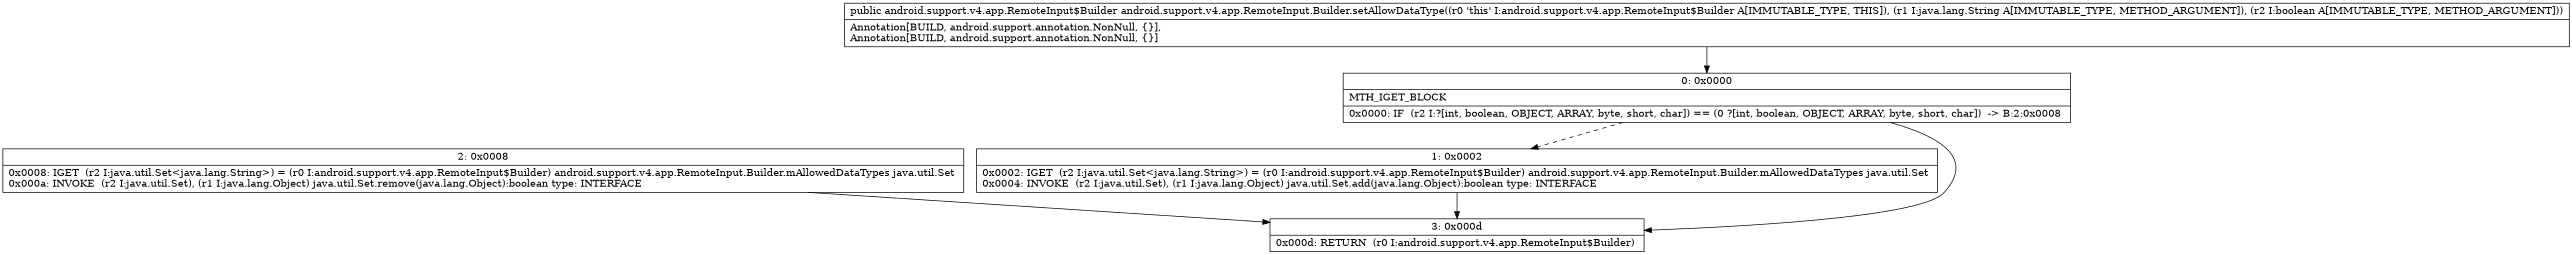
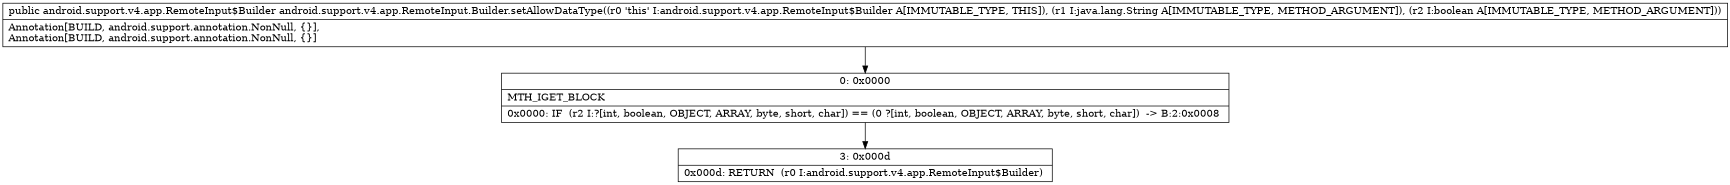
(483, 171) -> none
(1457, 171) -> none
